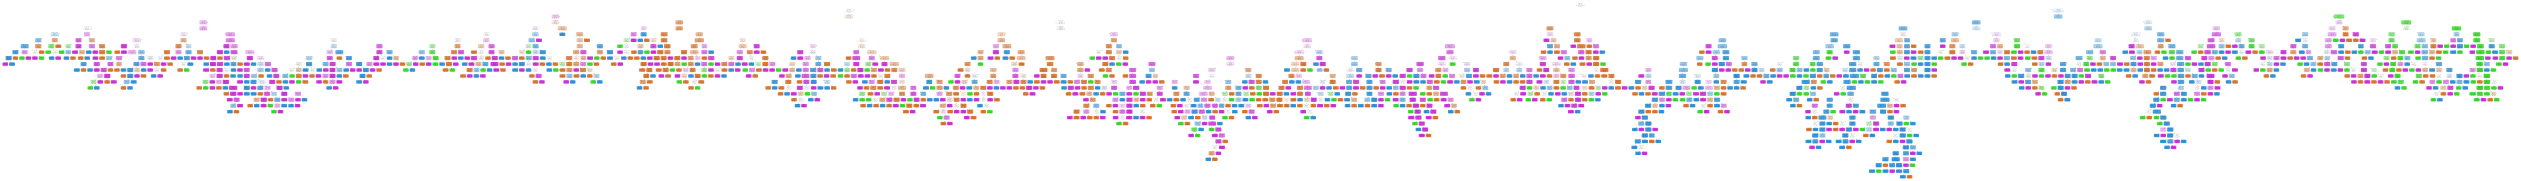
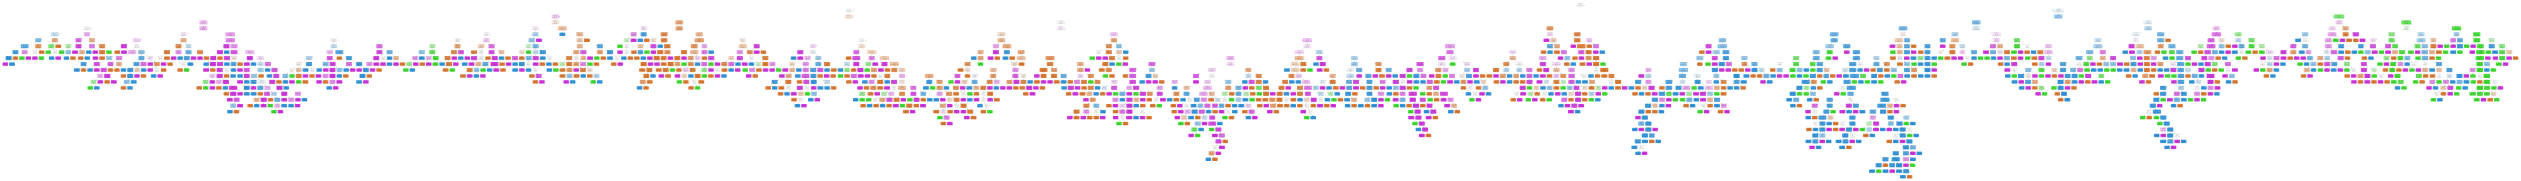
(2248, 52) -> (2248, 52)
(1320, 70) -> (1320, 70)
